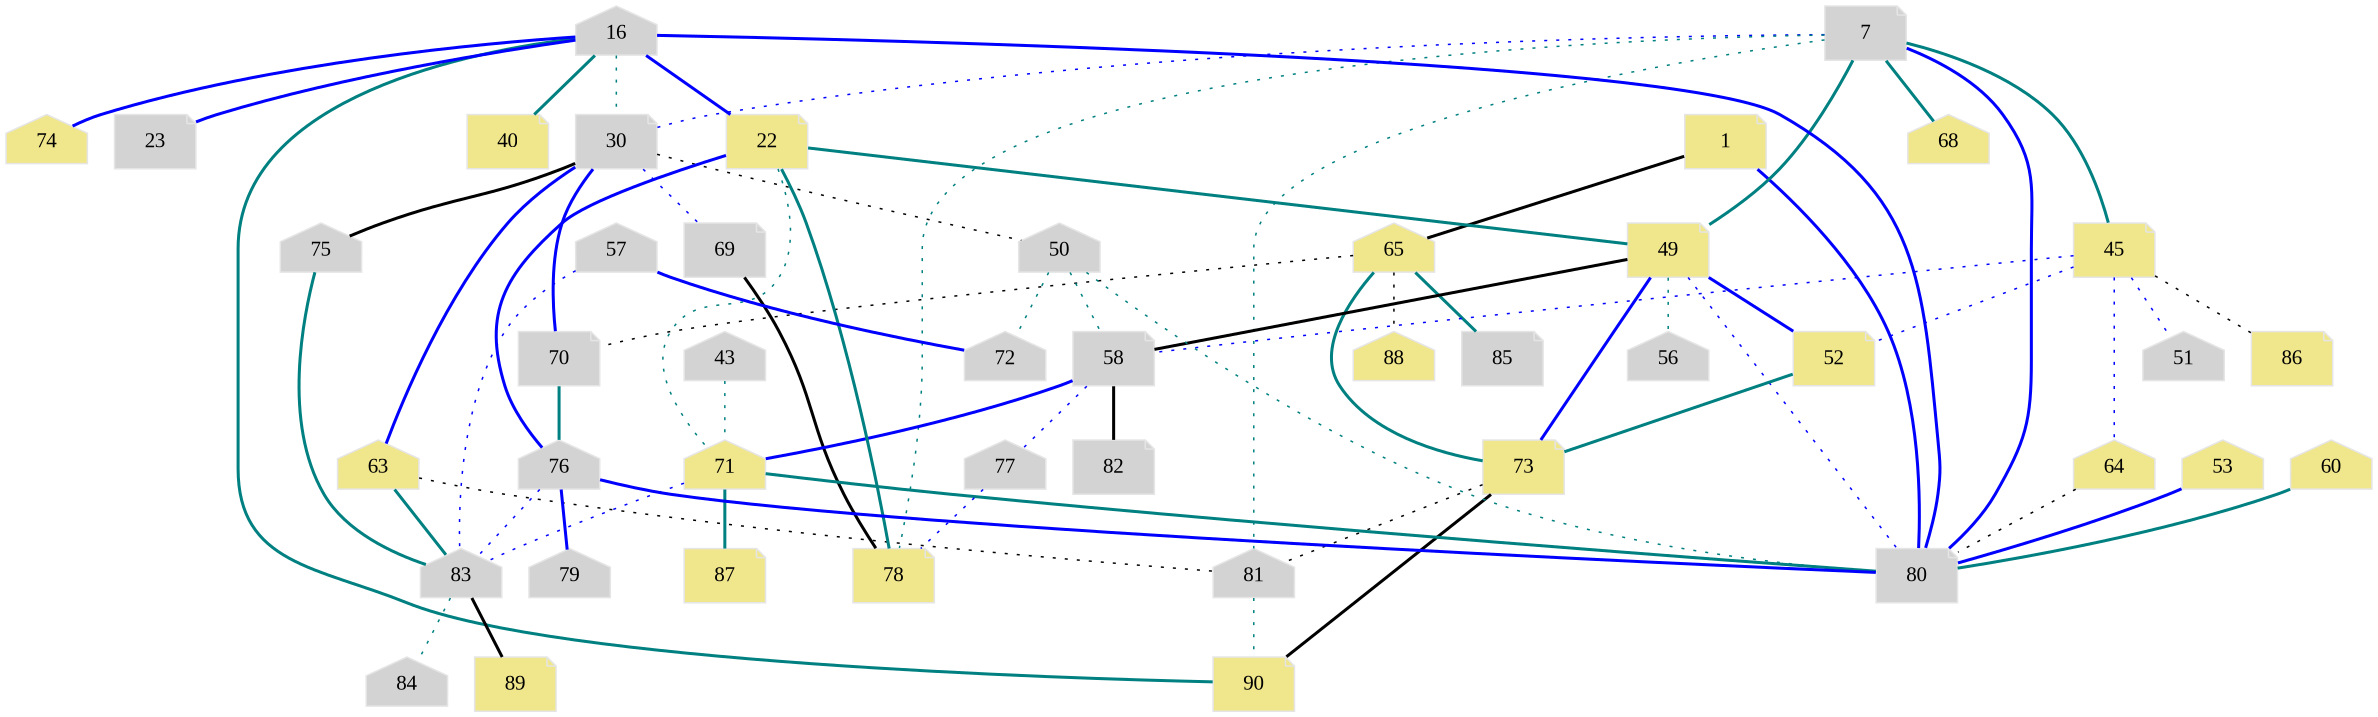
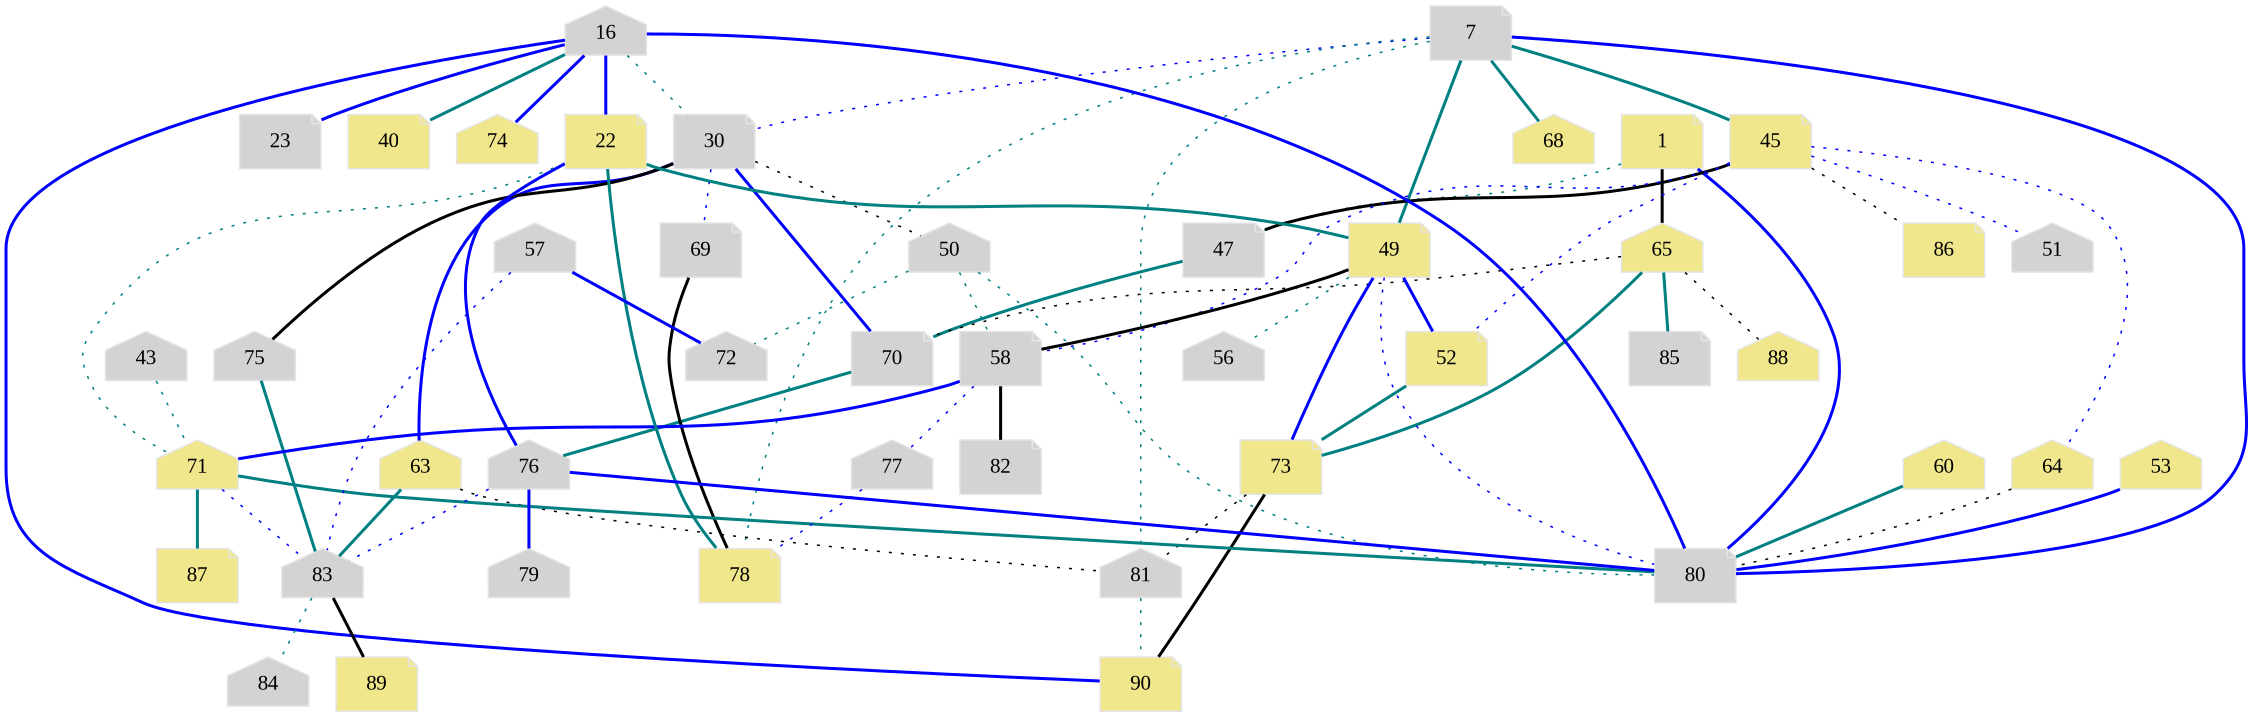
none -> (1224, 250)
(372, 590) -> (105, 586)
